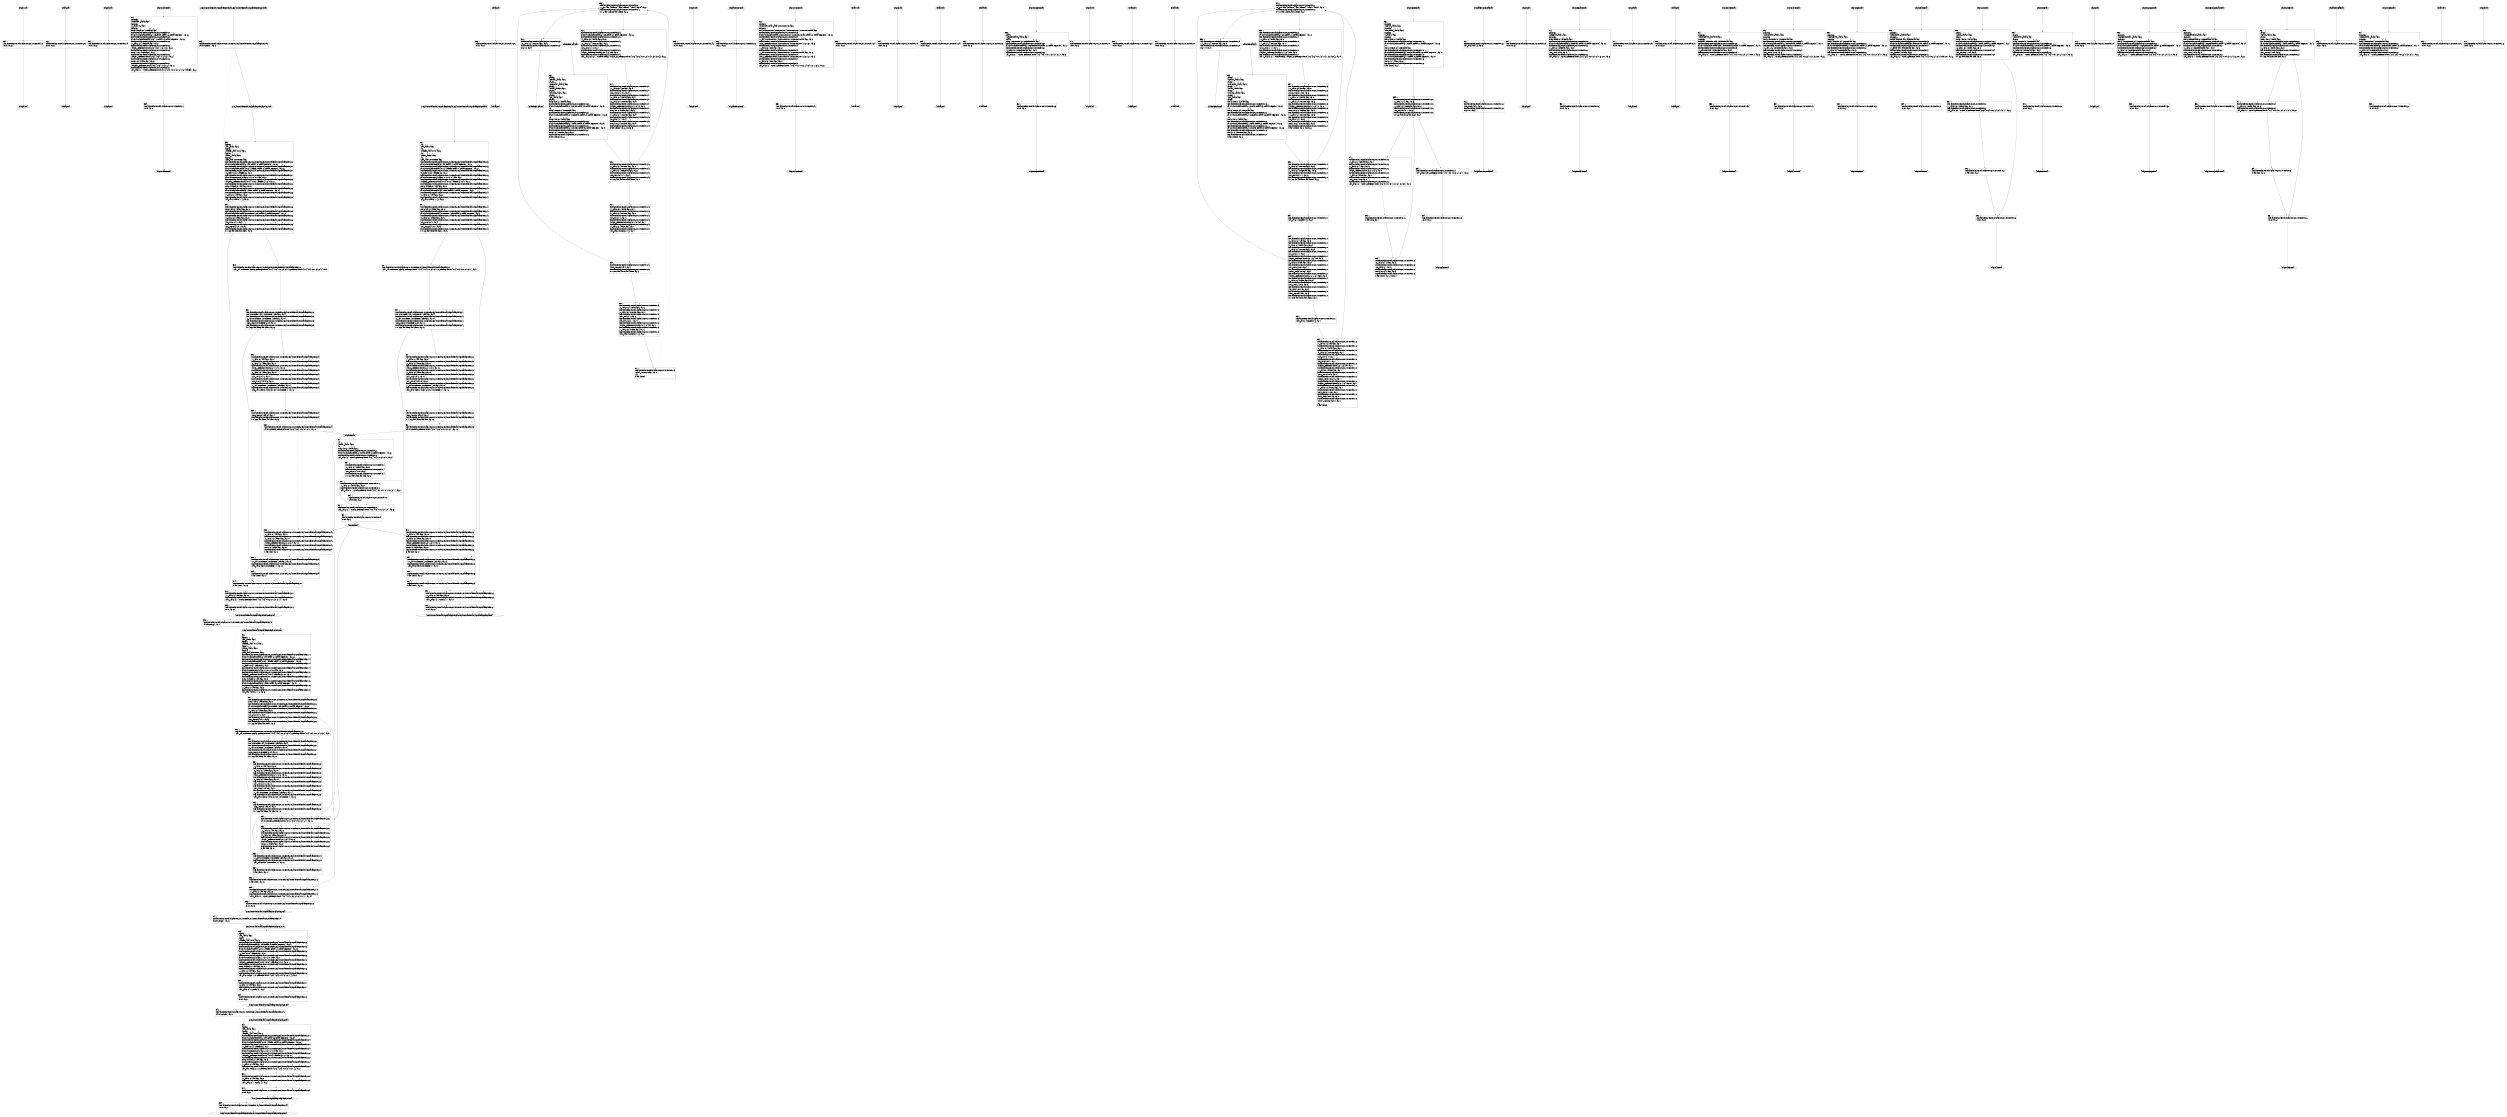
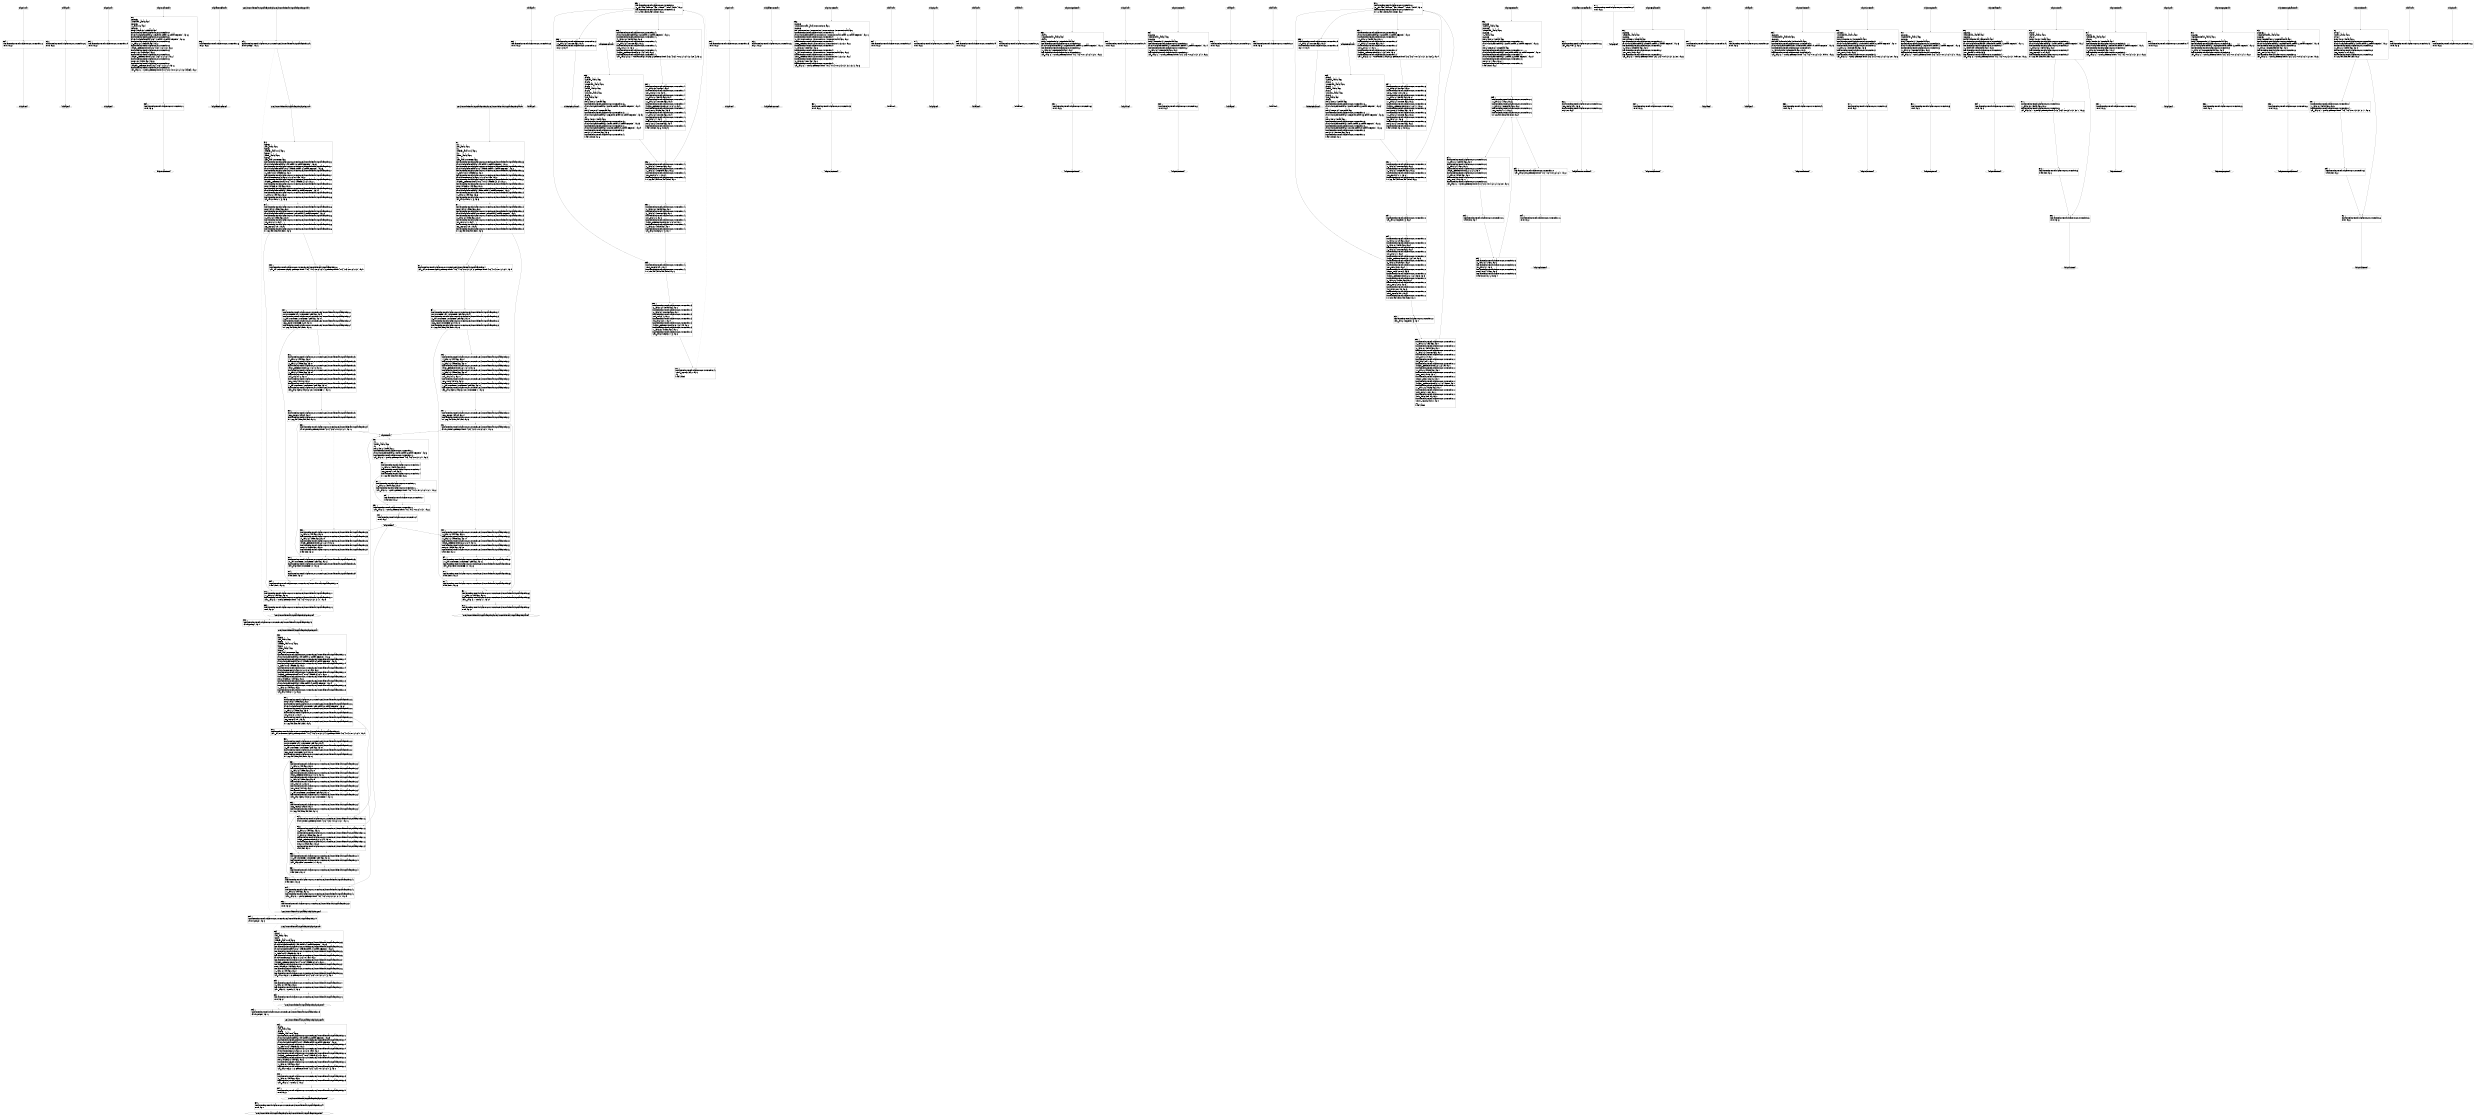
(1526, 8) -> none
none -> (219, 107)
none -> (1178, 172)
